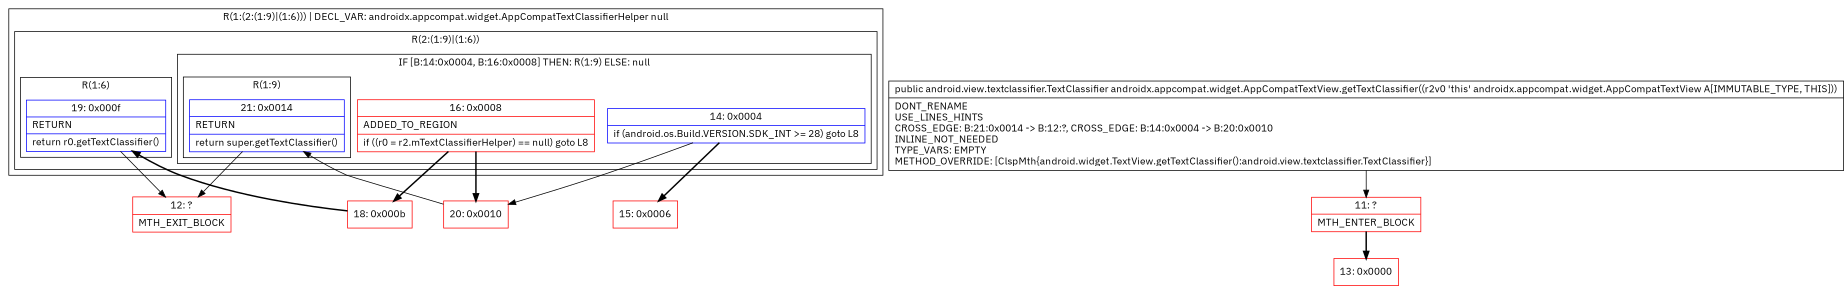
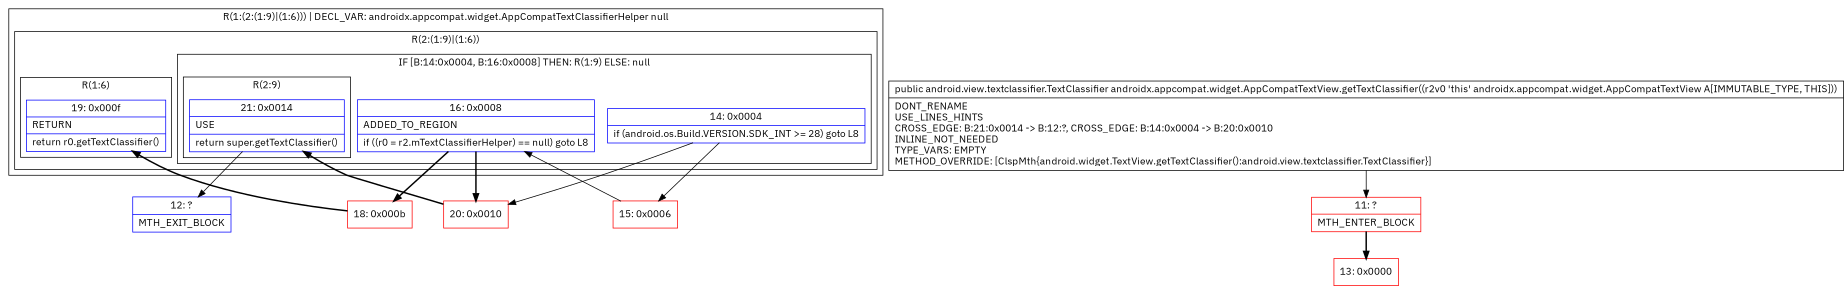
(267, 85) -> (267, 85)
(216, 125) -> (205, 125)
(476, 126) -> (476, 126)
(703, 159) -> (703, 159)
(133, 164) -> none
(375, 184) -> (375, 184)
none -> (590, 185)
(182, 214) -> (182, 214)
